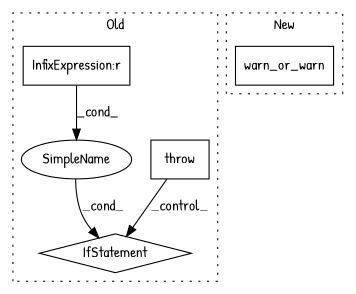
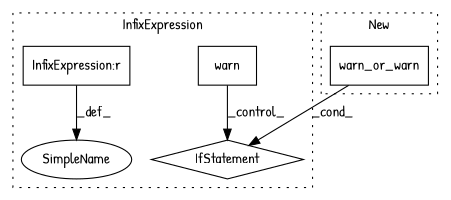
(115, 25) -> (163, 25)
(98, 113) -> (94, 113)
(180, 160) -> (227, 66)
(79, 206) -> (303, 113)
